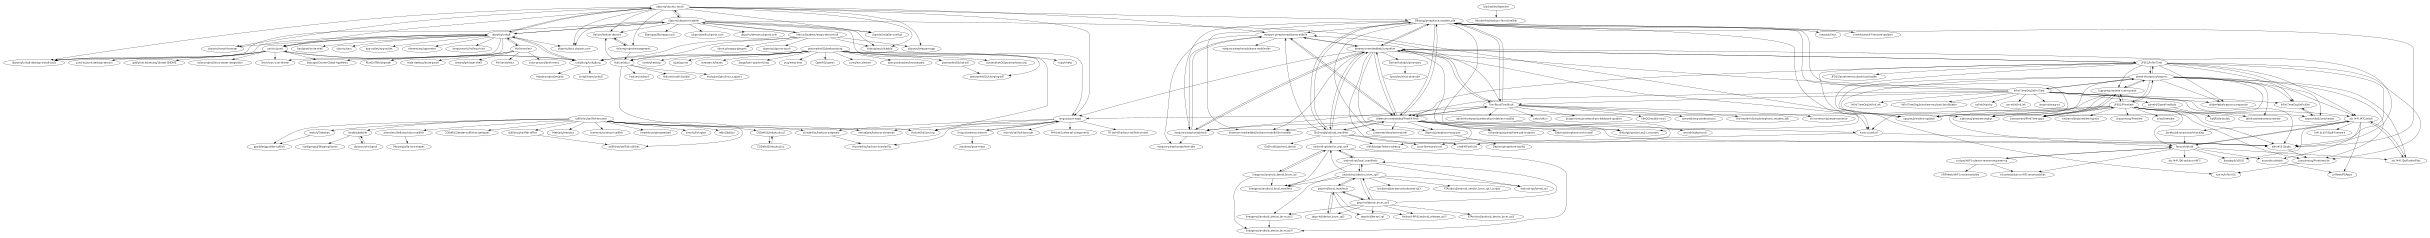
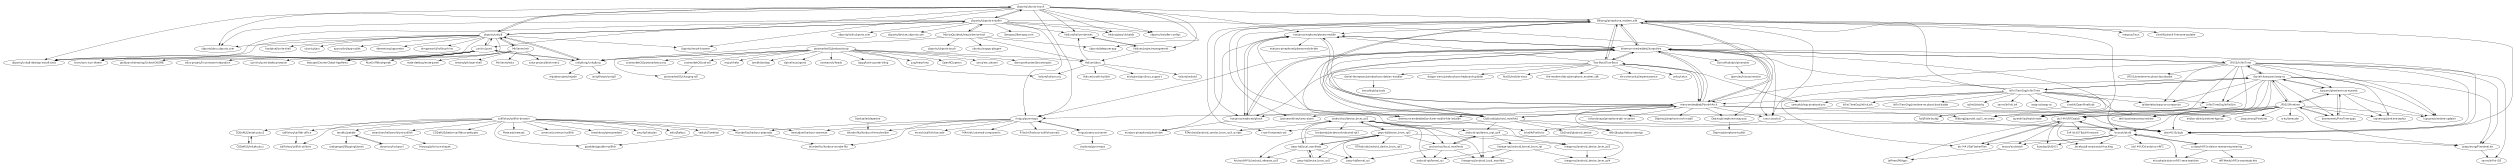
(848, 42) -> none
(681, 63) -> (795, 63)
(1776, 98) -> (1915, 96)
(1397, 119) -> (1699, 105)
(998, 126) -> (951, 125)
(2185, 139) -> (2109, 139)
(1303, 161) -> (1474, 154)
(1359, 167) -> (1402, 154)
